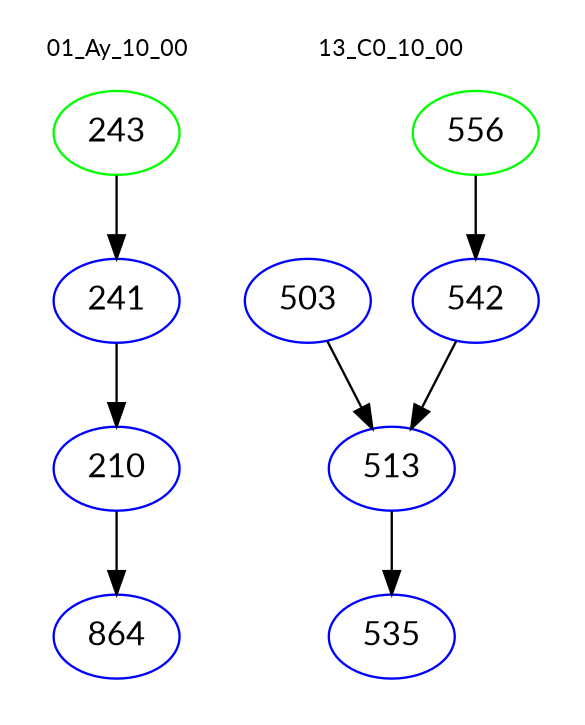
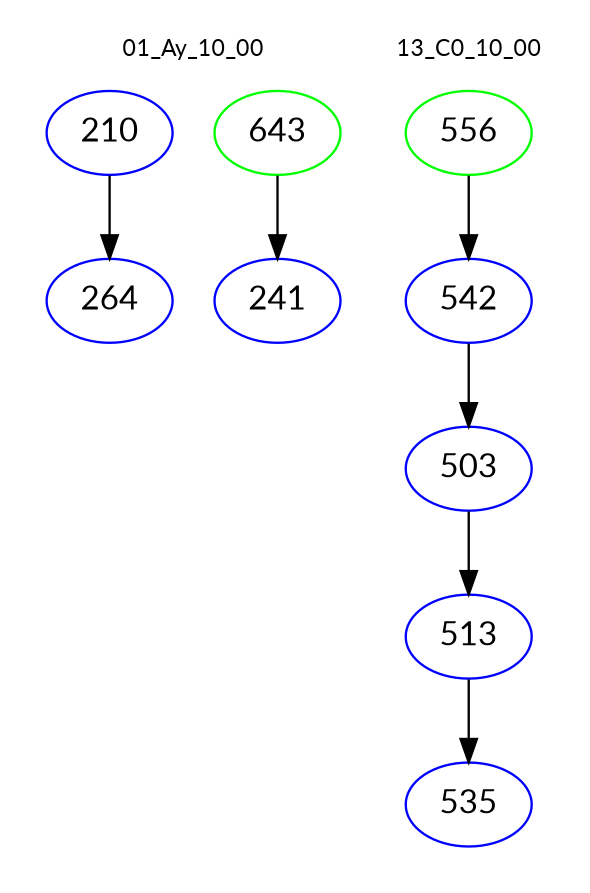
(117, 133) -> (278, 133)
(117, 373) -> none
(439, 374) -> (469, 373)
(117, 637) -> (110, 301)
